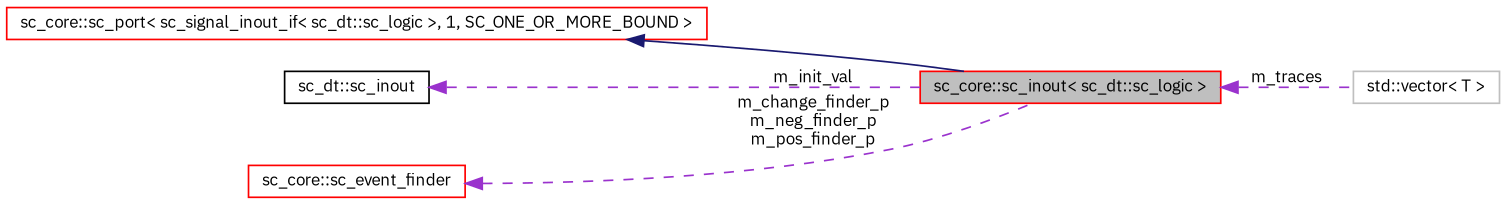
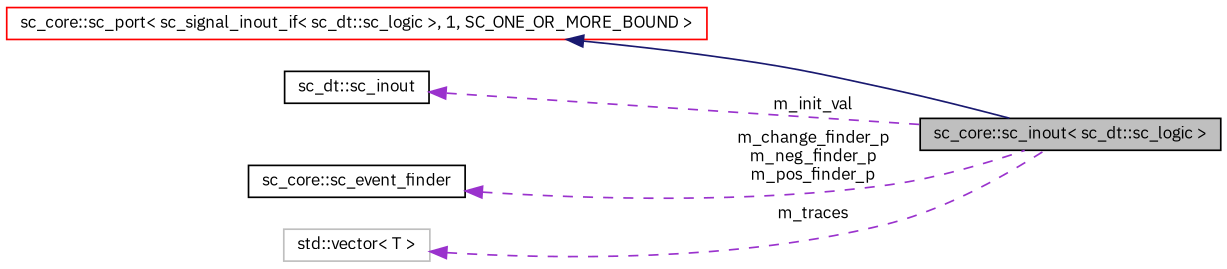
(1070, 87) -> (1070, 134)
(1296, 87) -> (755, 247)
(357, 181) -> (357, 181)
